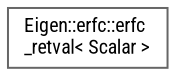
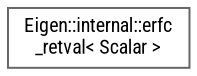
(88, 38) -> (99, 38)
